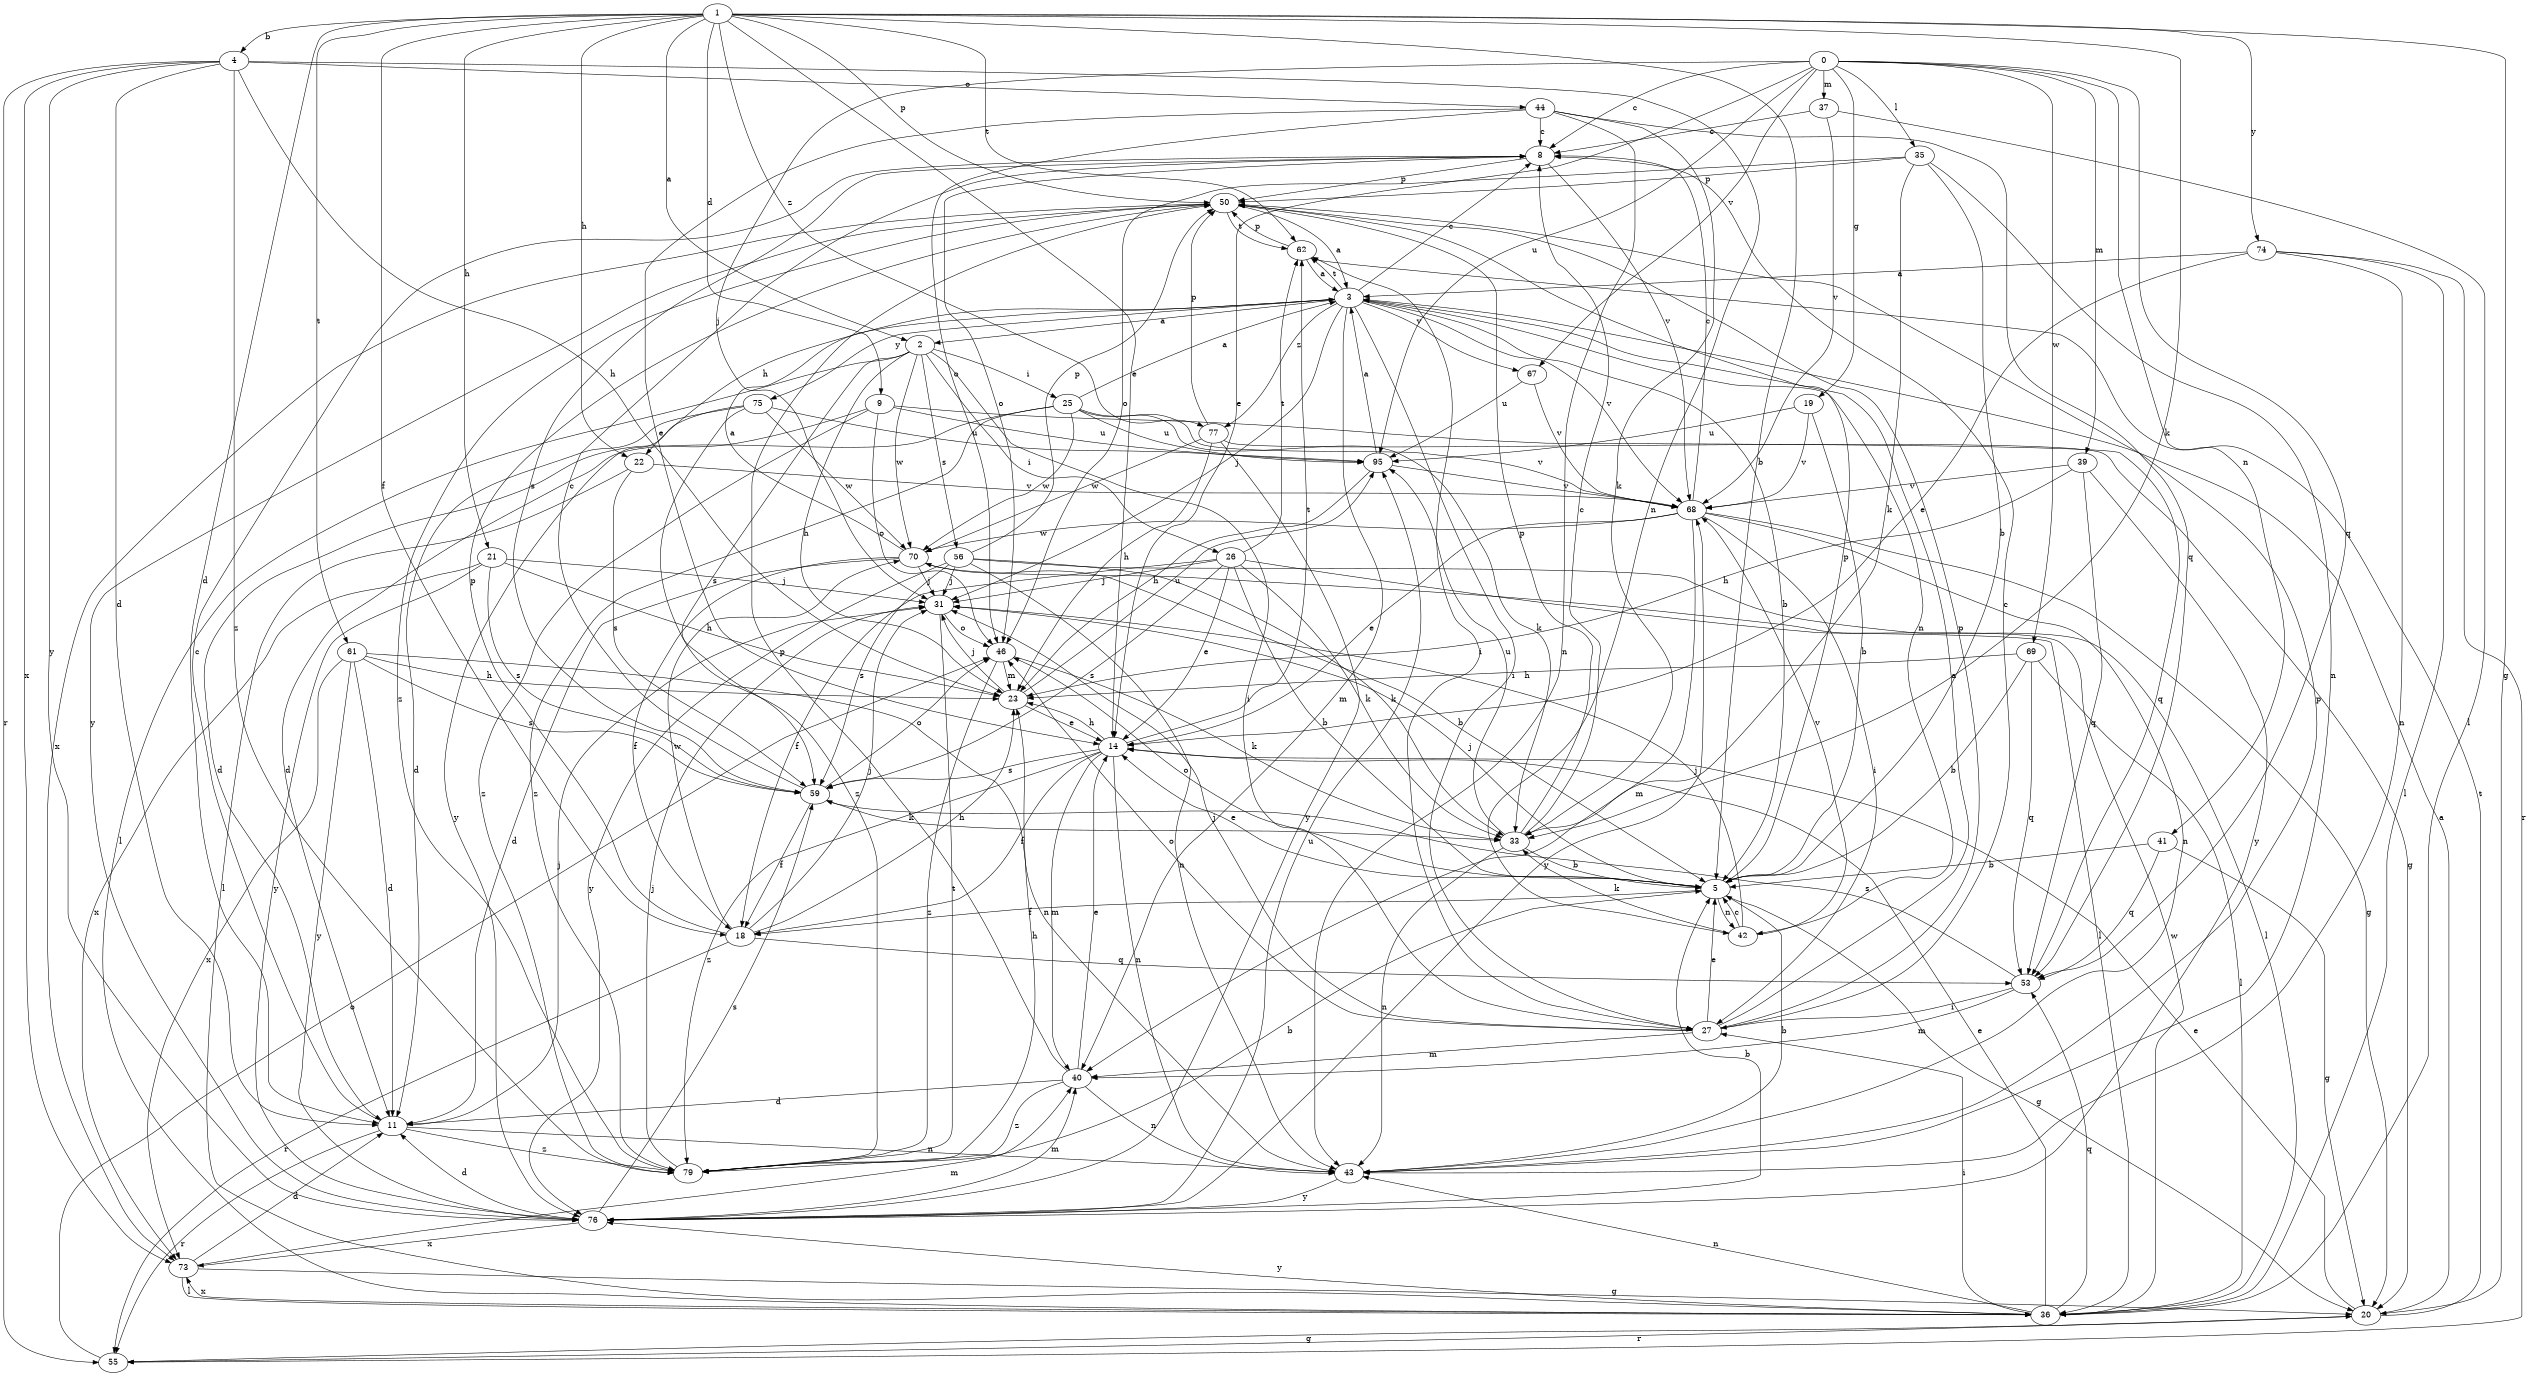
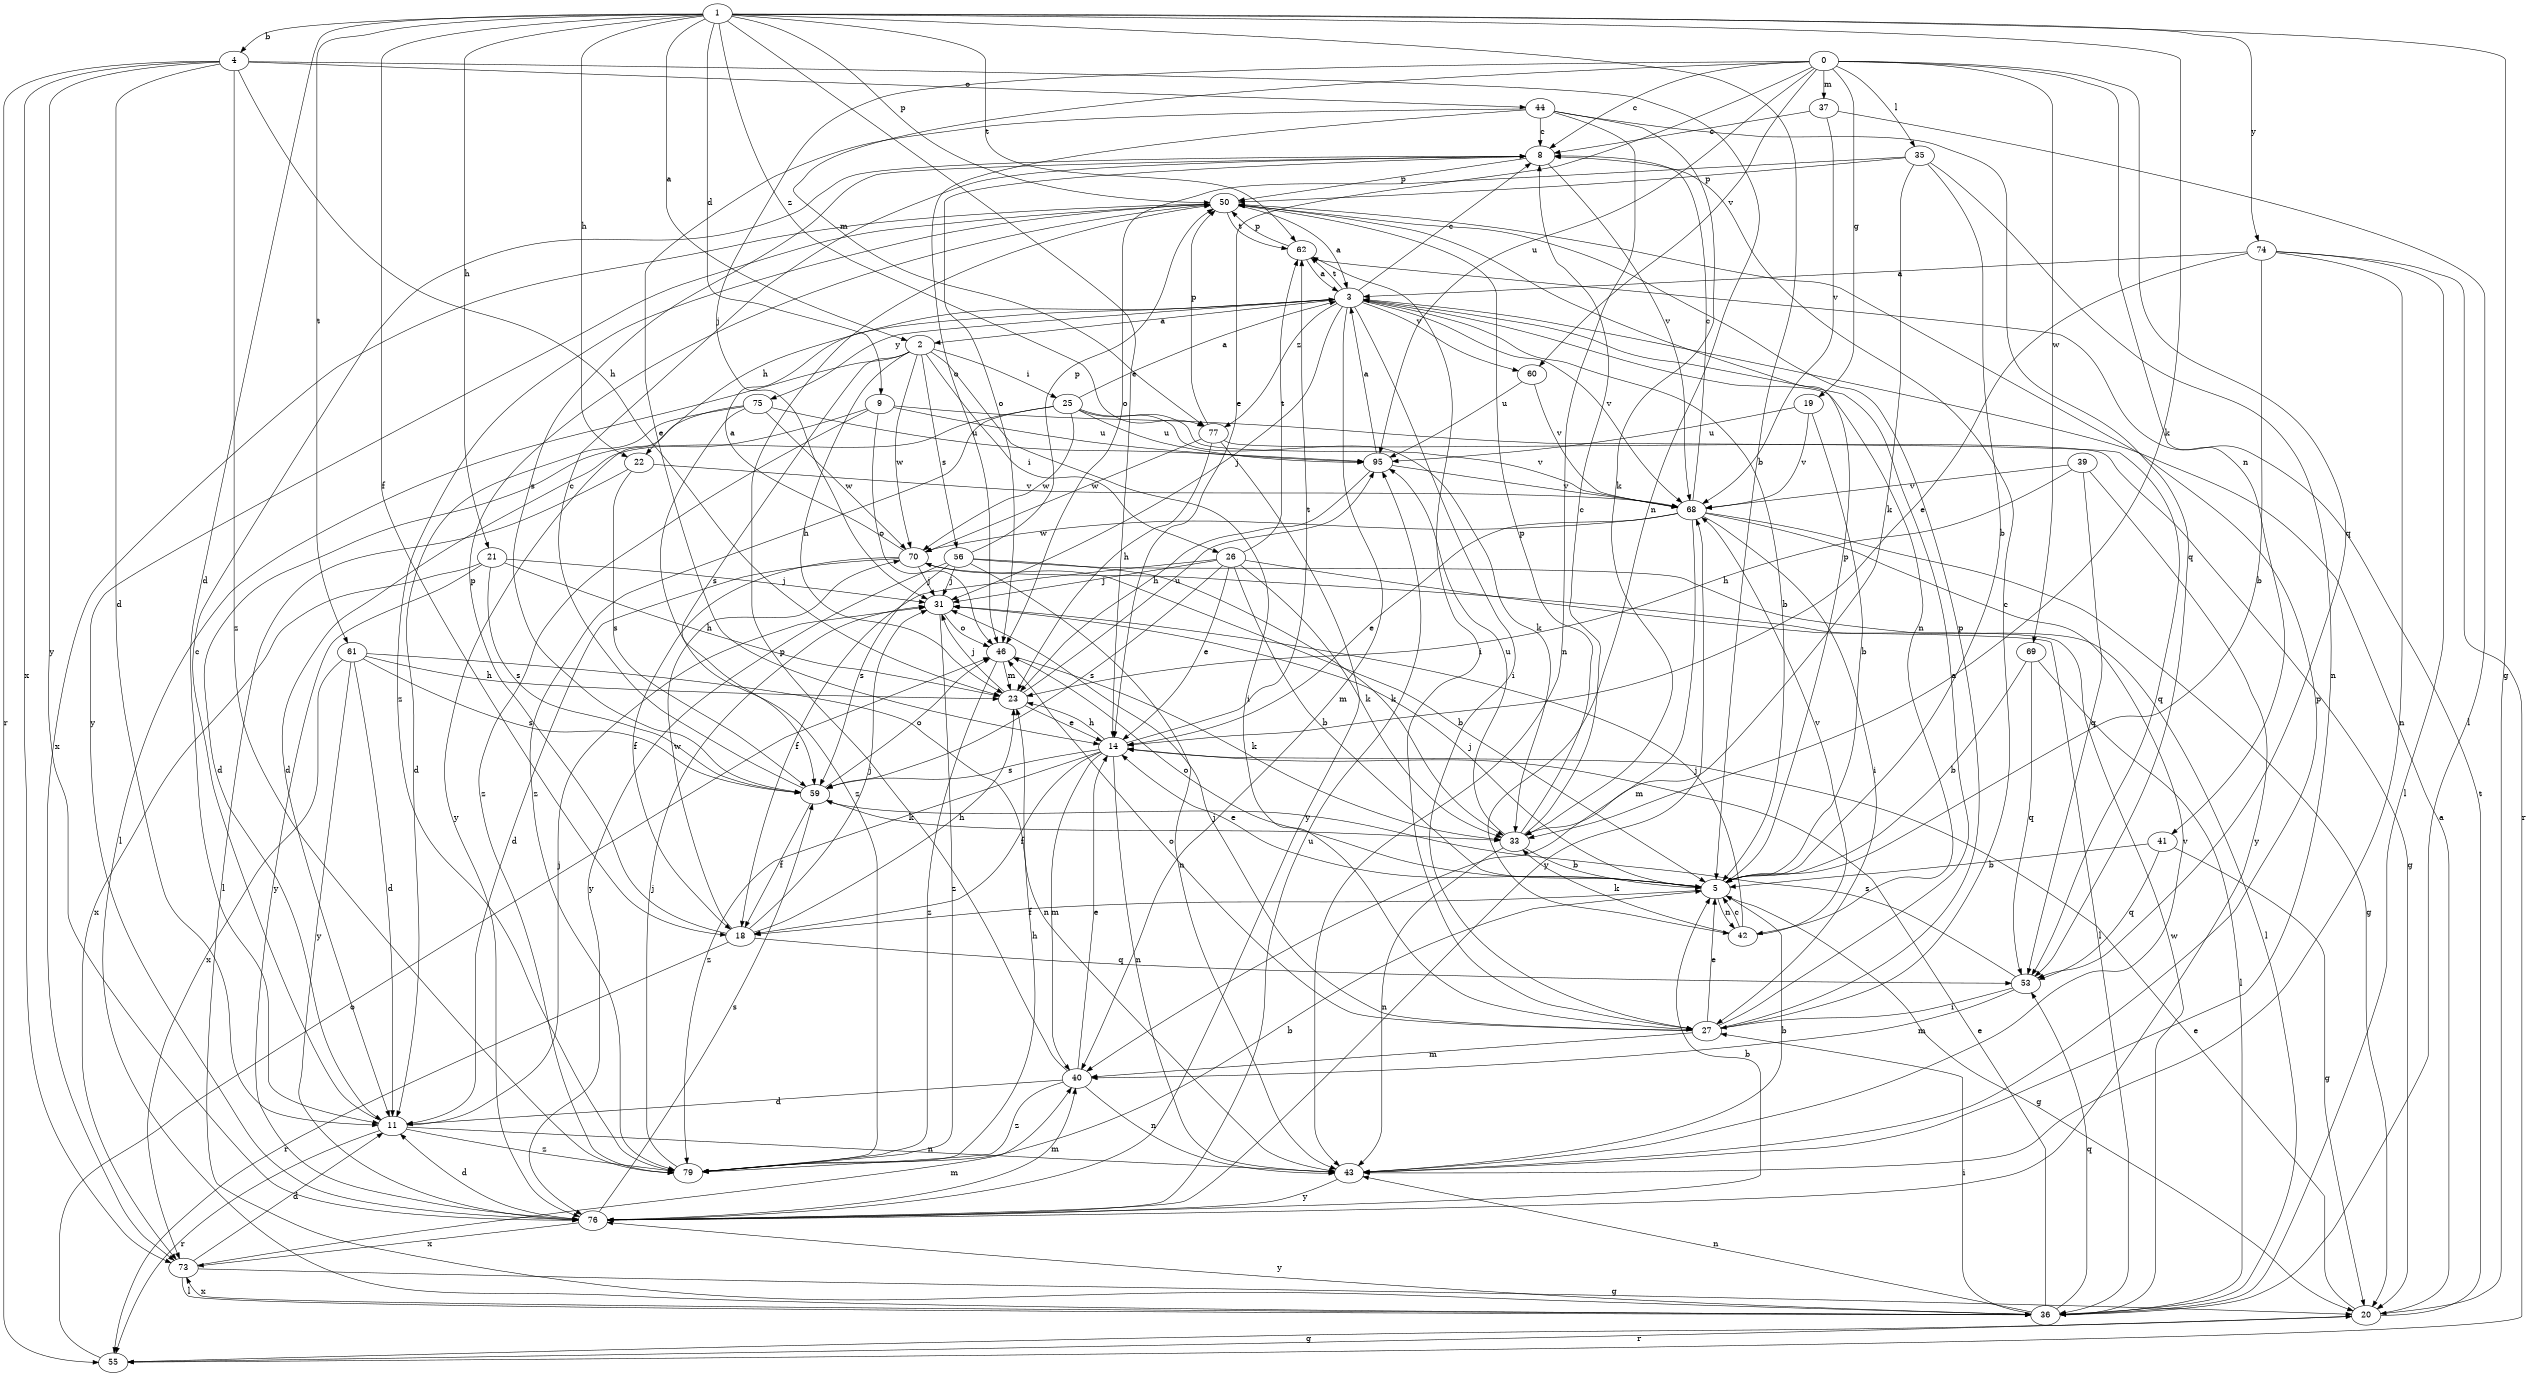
(2096, 142) -> (1056, 112)
(1532, 375) -> (1532, 375)
(1525, 672) -> none
none -> (2147, 716)
(2185, 842) -> (2185, 842)
(954, 889) -> (954, 889)
